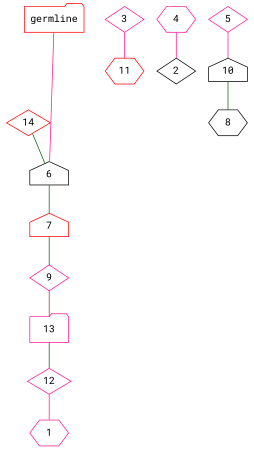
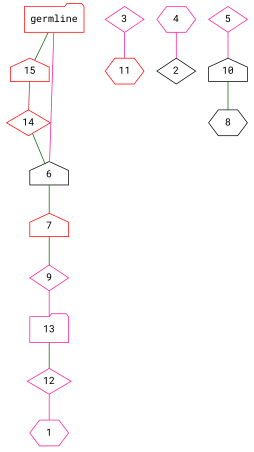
none -> (30, 71)
(49, 304) -> (49, 304)
